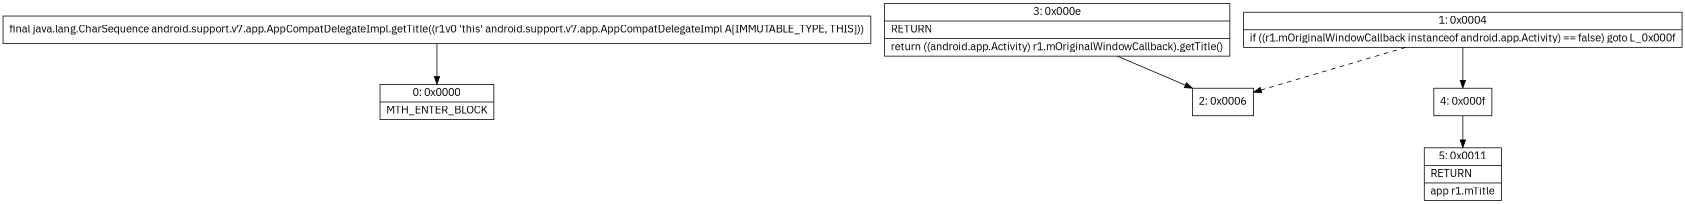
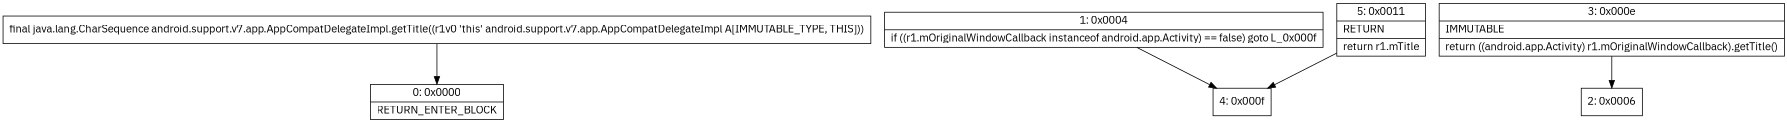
(912, 29) -> (1475, 29)
(1333, 69) -> none
(437, 110) -> (437, 110)
(1463, 128) -> (1306, 69)
(1463, 191) -> (1381, 47)
